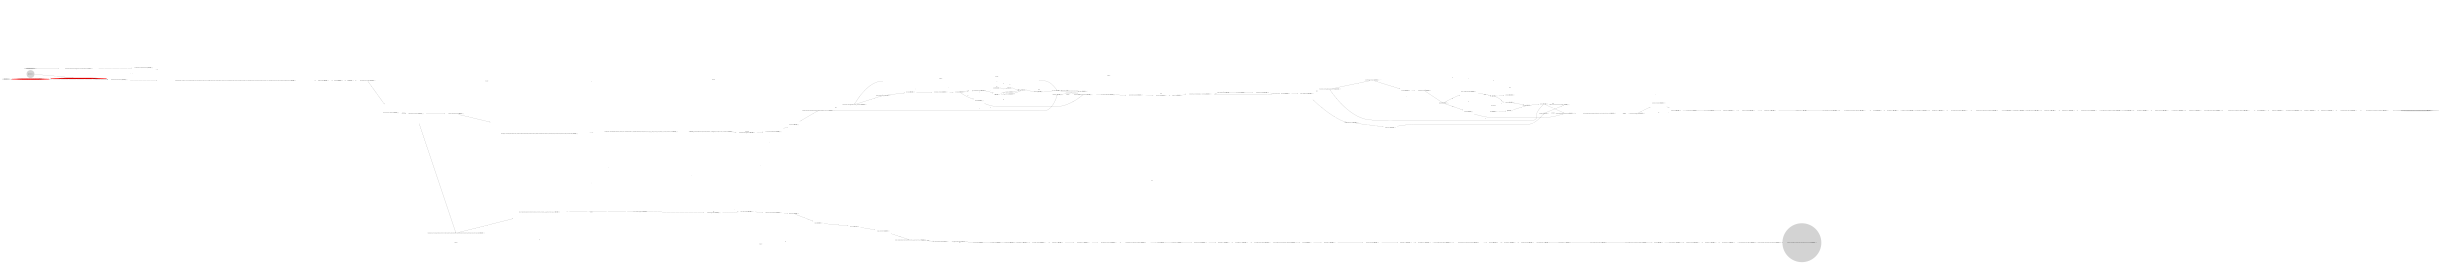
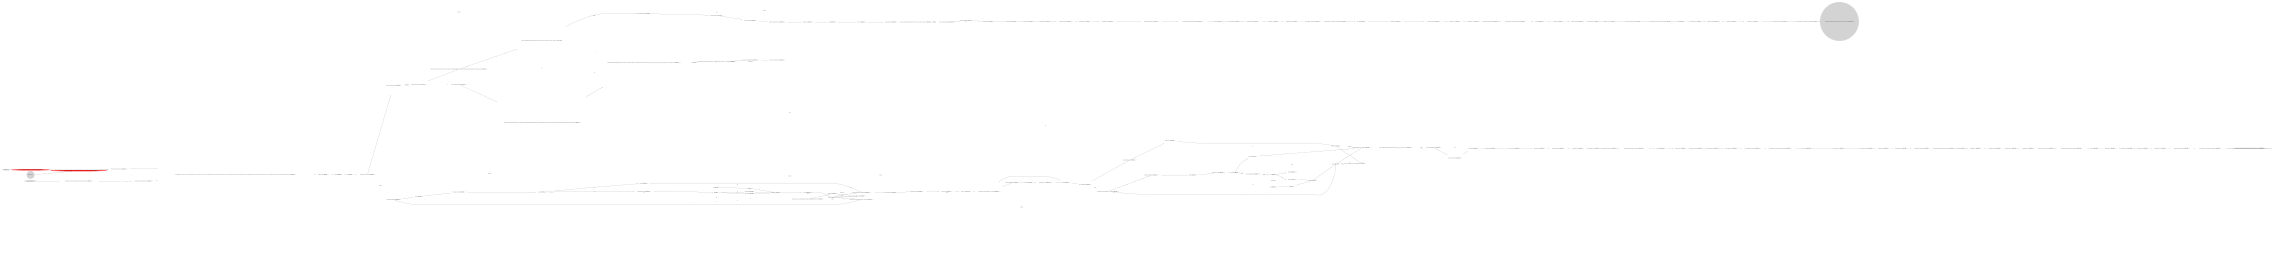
(794, 125) -> none
